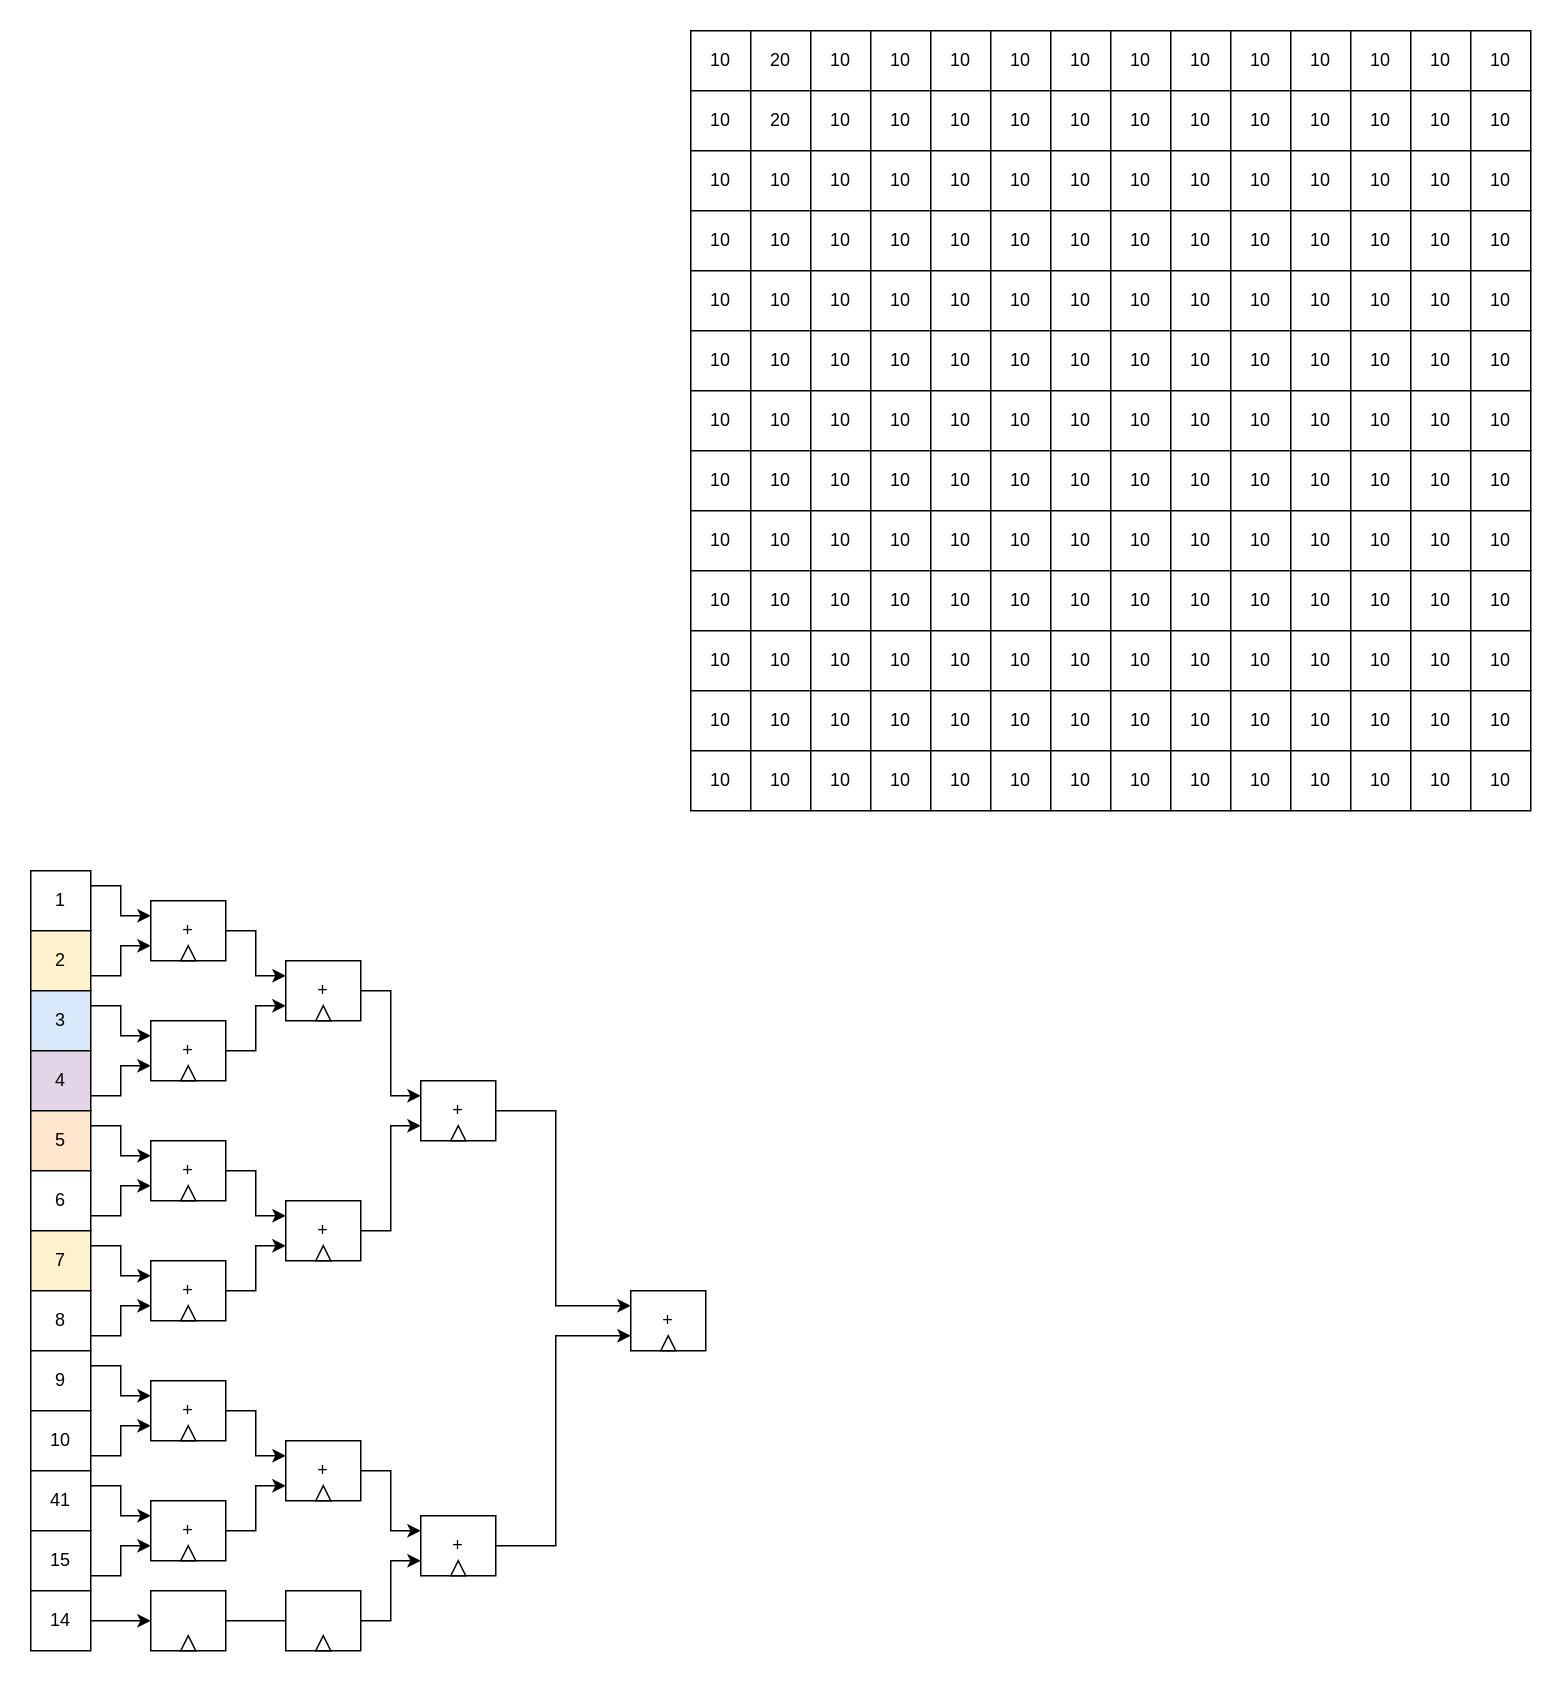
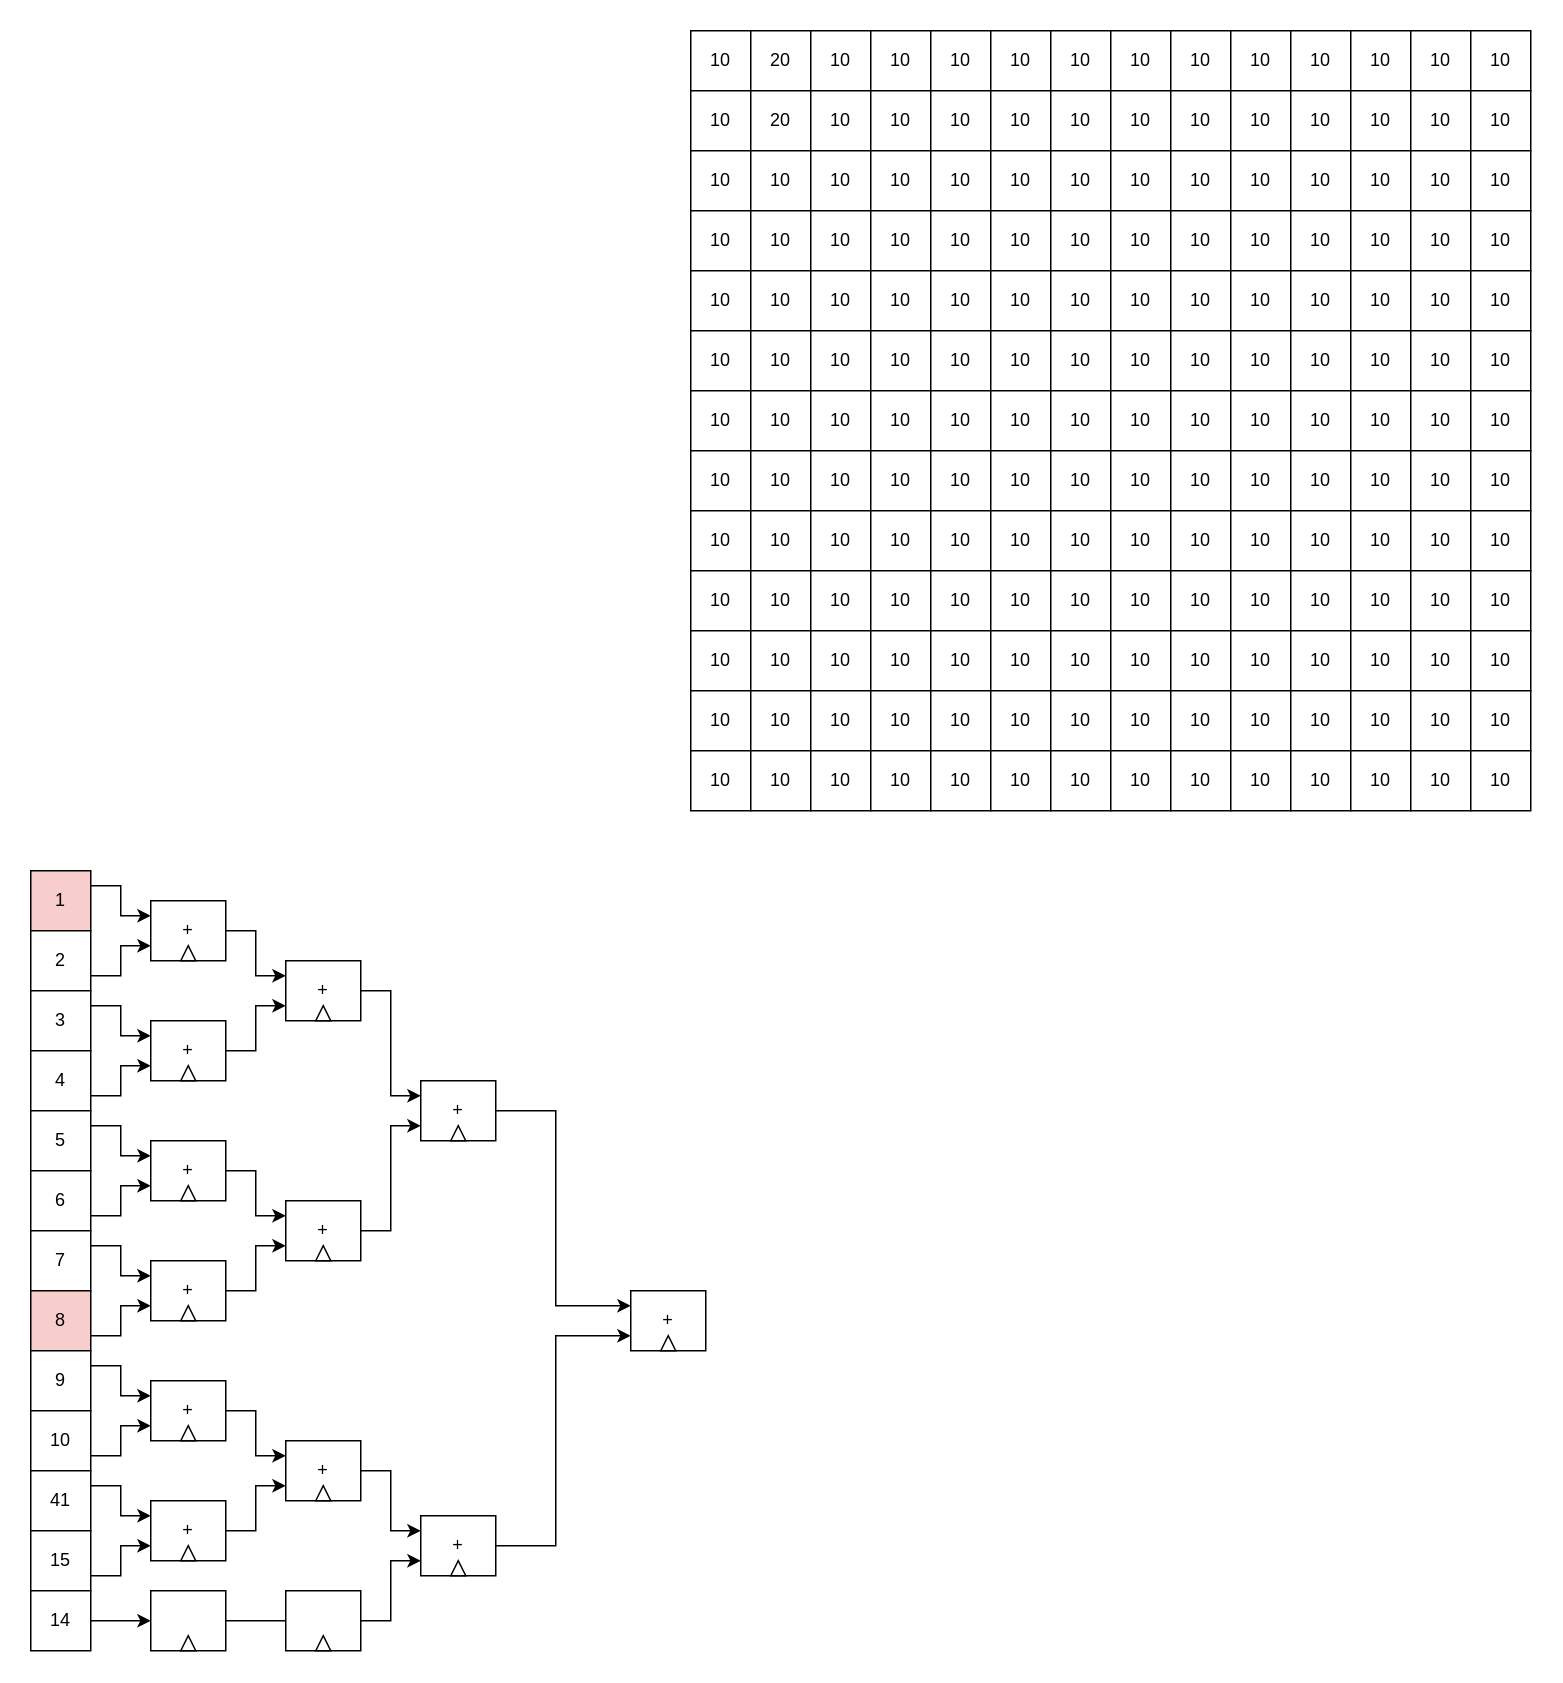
(61, 901) -> (61, 901)
(61, 961) -> (61, 961)
(61, 1021) -> (61, 1021)
(61, 1081) -> (61, 1081)
(61, 1141) -> (61, 1141)
(61, 1261) -> (61, 1261)
(61, 1321) -> (61, 1321)
